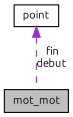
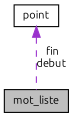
(36, 101) -> (36, 101)
